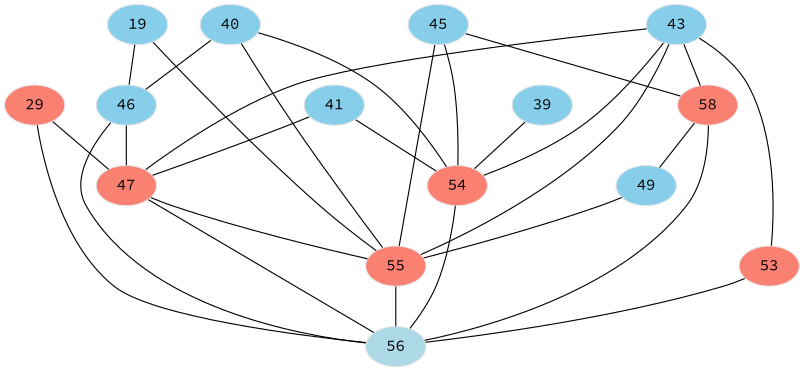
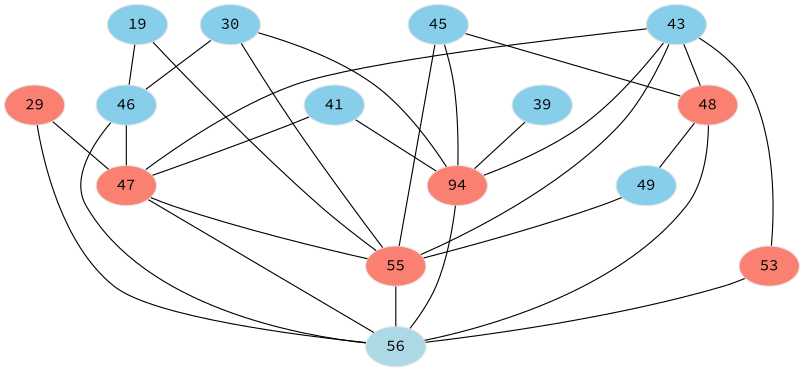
(230, 25) -> (230, 25)
(708, 105) -> (708, 105)
(457, 186) -> (457, 186)
